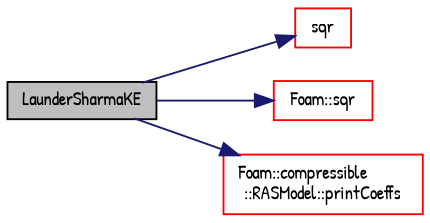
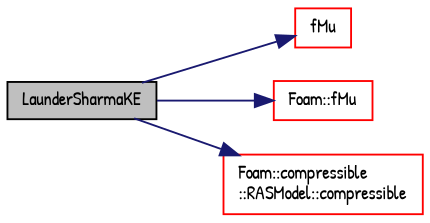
(323, 28) -> (323, 28)
(323, 101) -> (323, 101)
(323, 184) -> (323, 184)
